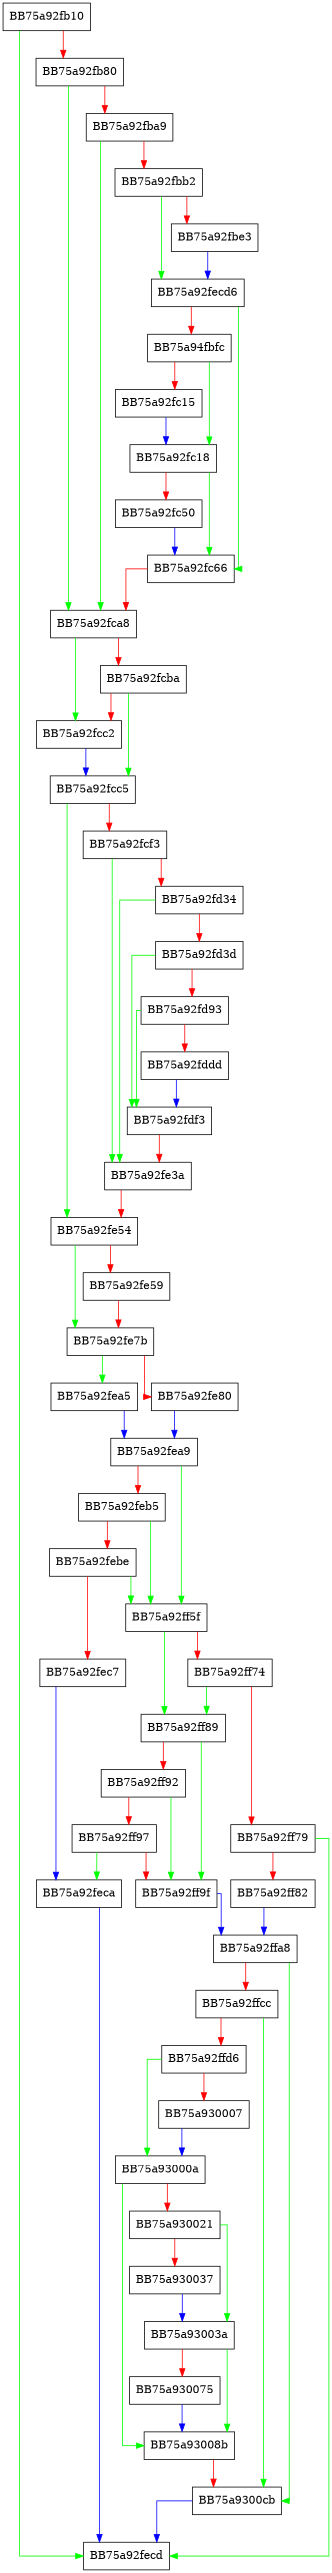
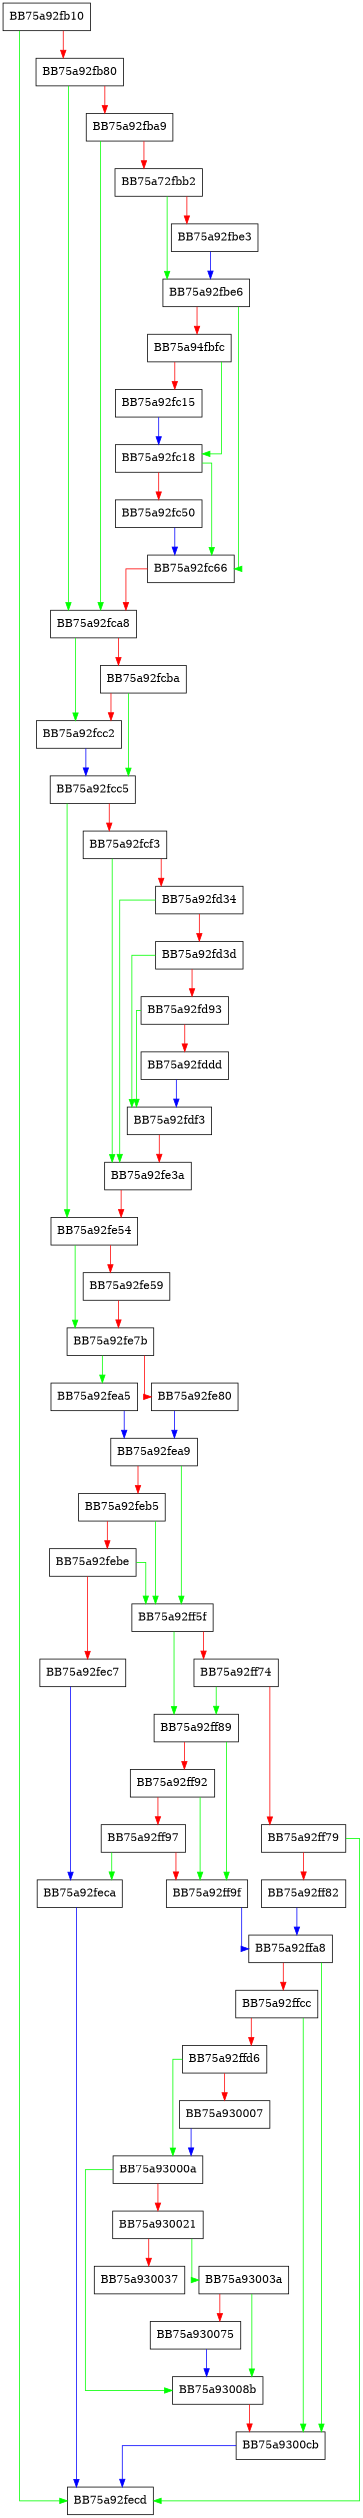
(159, 182) -> (159, 182)
(198, 293) -> (206, 293)
(182, 2304) -> none
